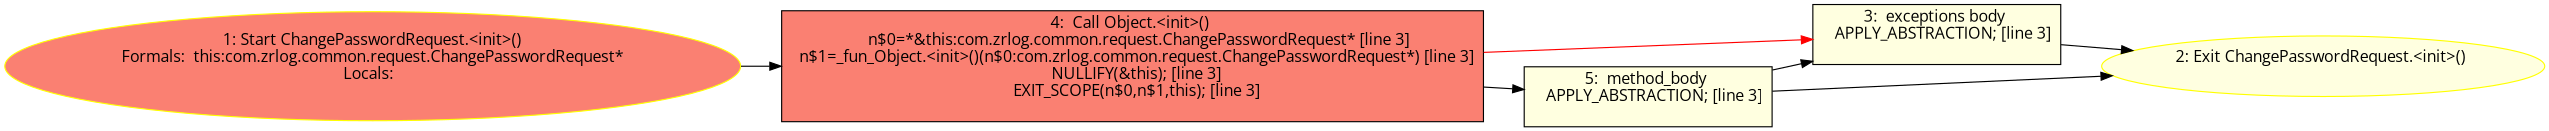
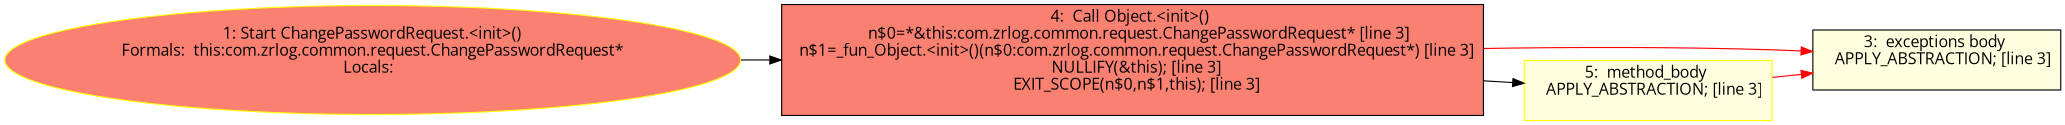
(2323, 66) -> none
(1787, 67) -> (1787, 76)
(1648, 97) -> (1648, 91)
